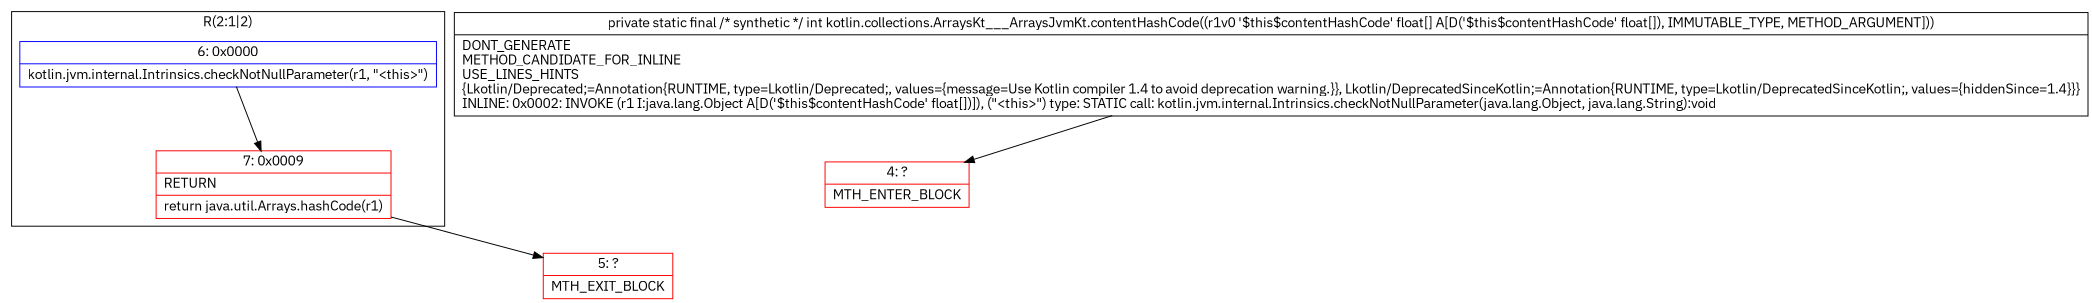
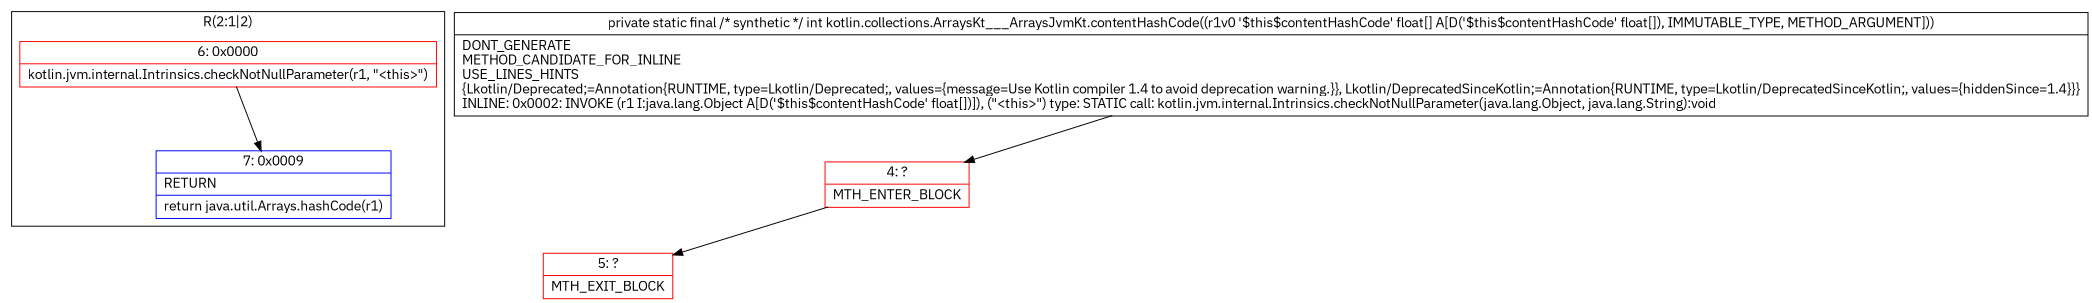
(228, 64) -> (228, 64)
(274, 185) -> (274, 185)
(462, 236) -> (755, 229)
